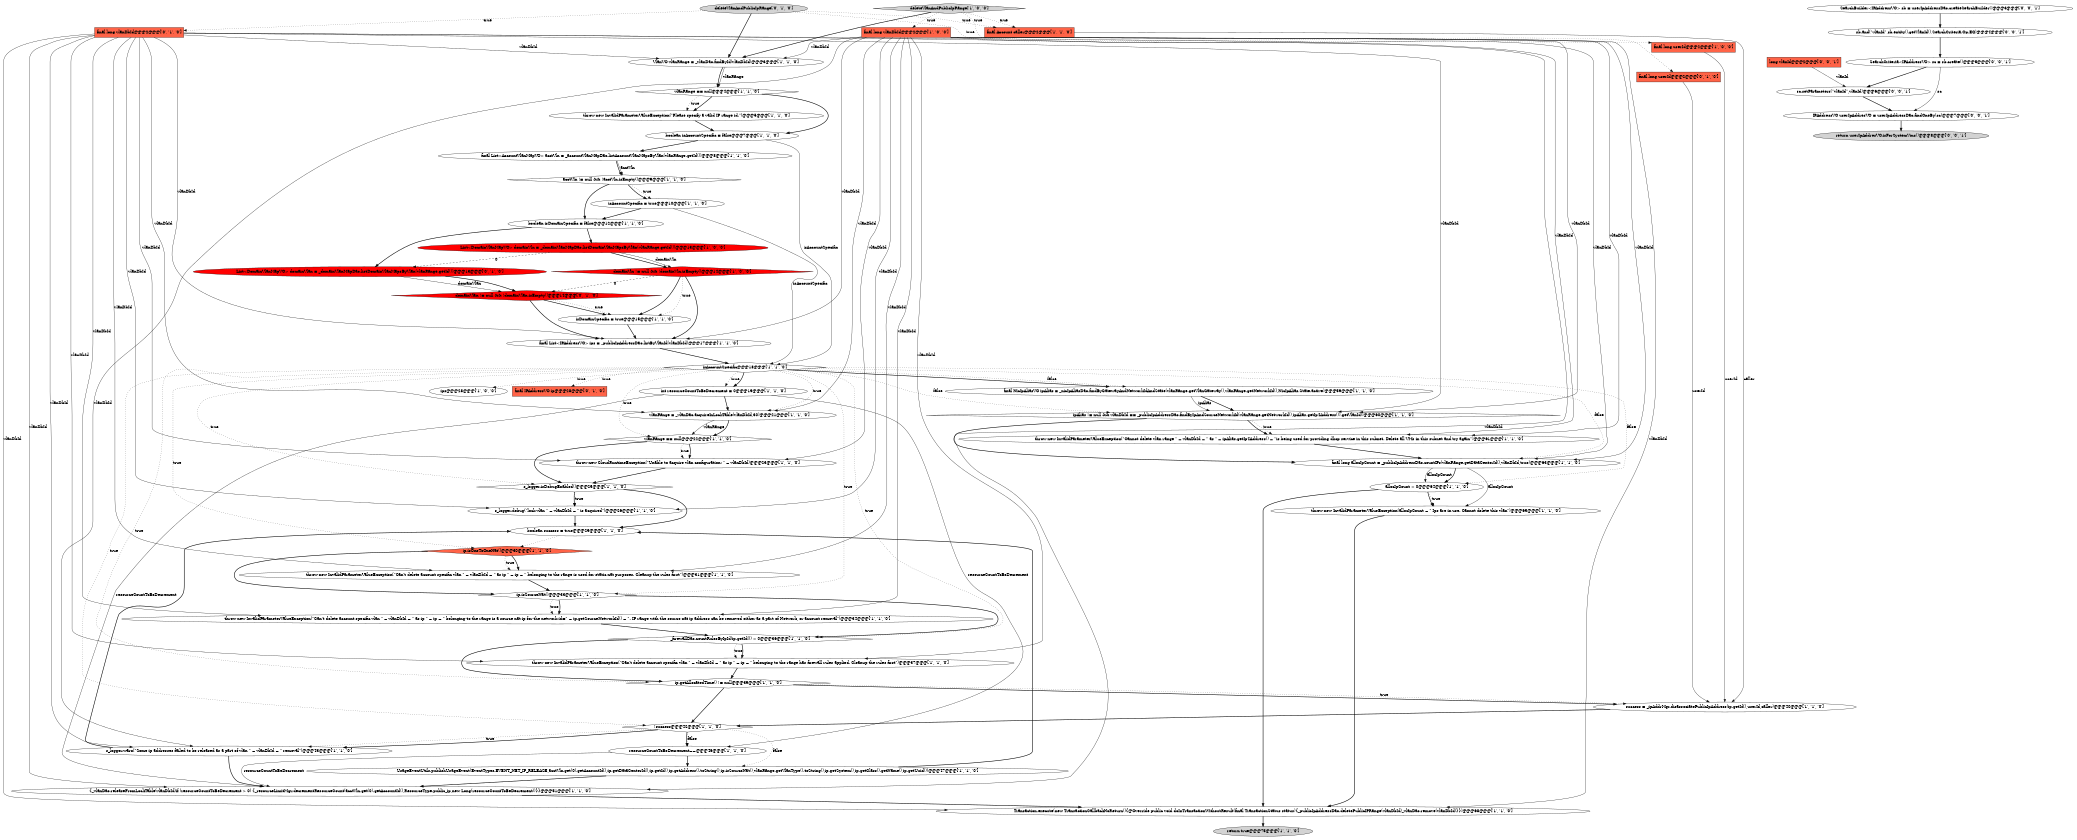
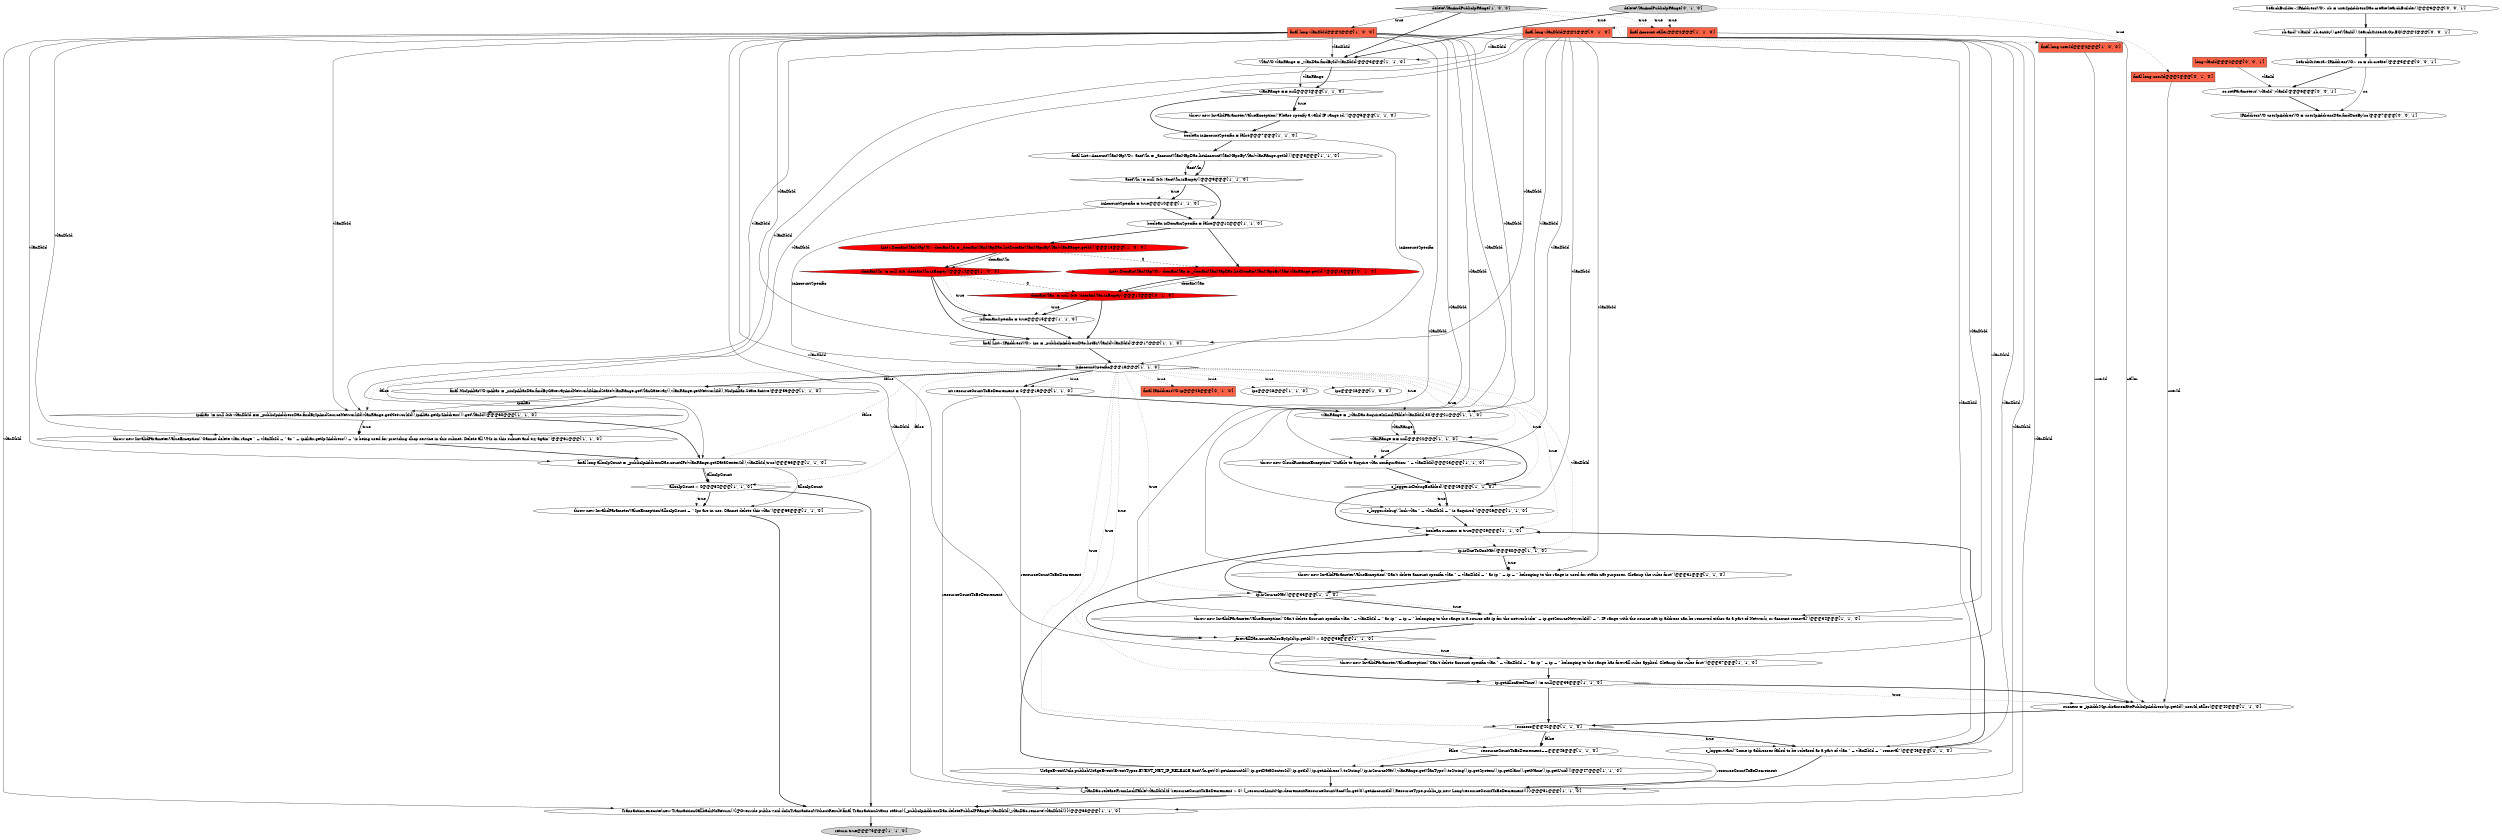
(925, 19) -> (1399, 18)
(1901, 136) -> none
none -> (1431, 382)
none -> (1280, 391)
(177, 463) -> (1580, 463)
(1427, 487) -> (711, 487)
(507, 551) -> (1502, 551)
